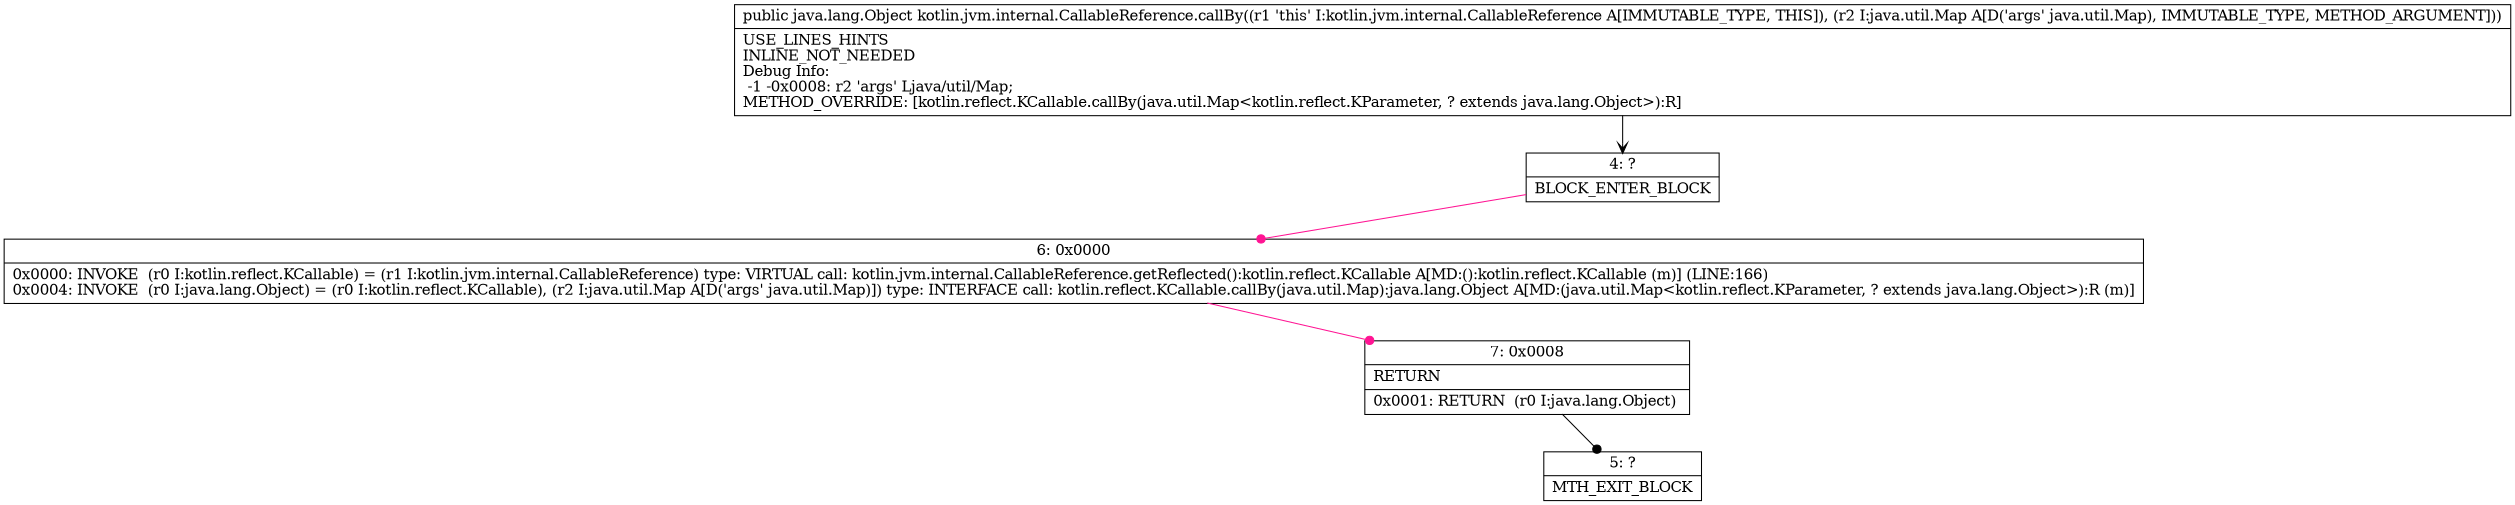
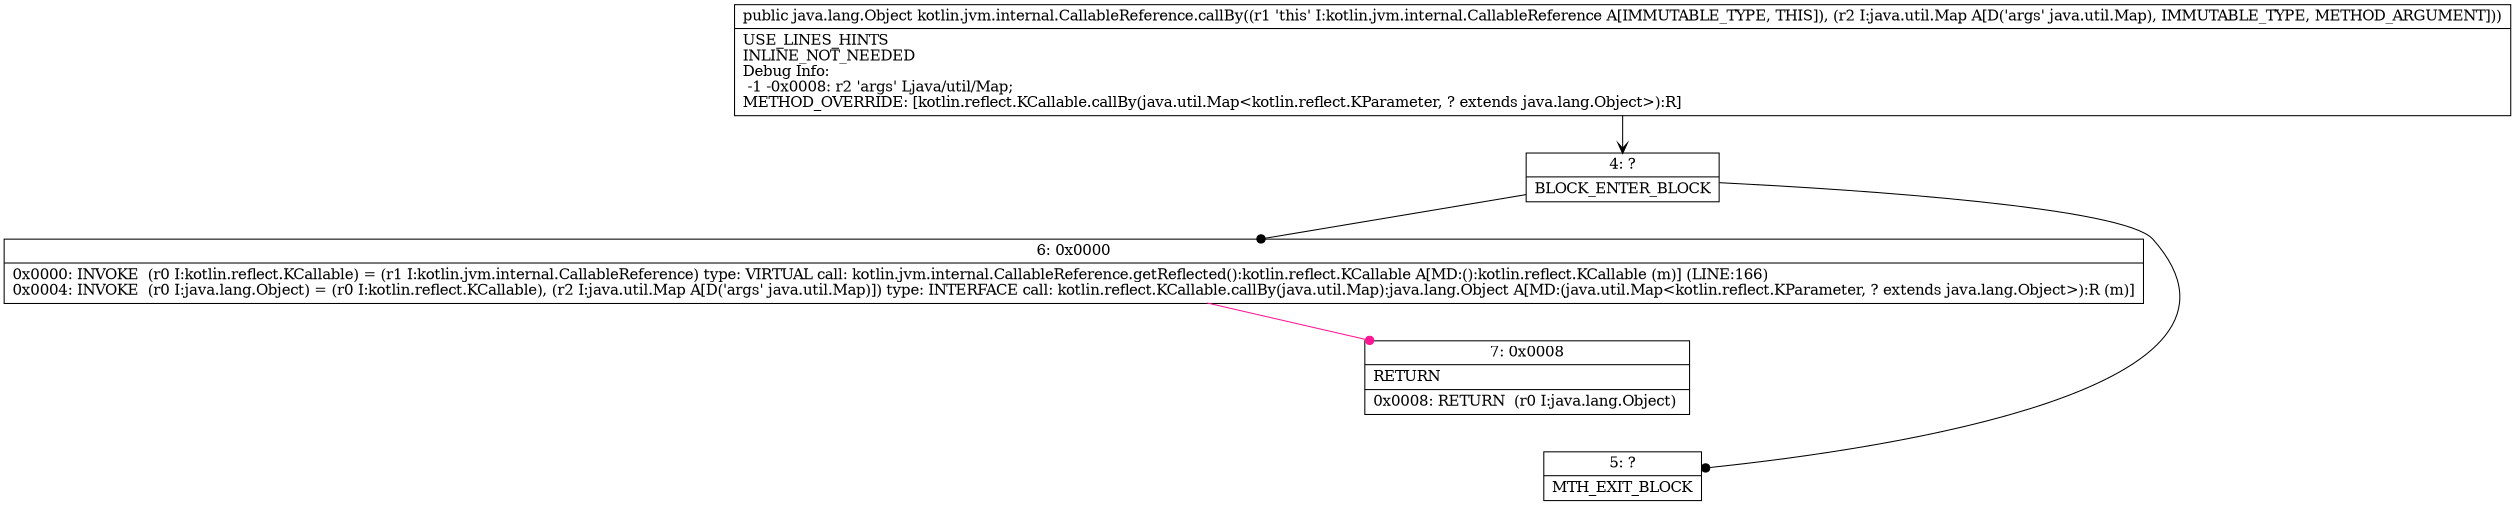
(1396, 216) -> (1396, 216)
(1527, 402) -> (1527, 402)
(1578, 430) -> (2175, 305)
